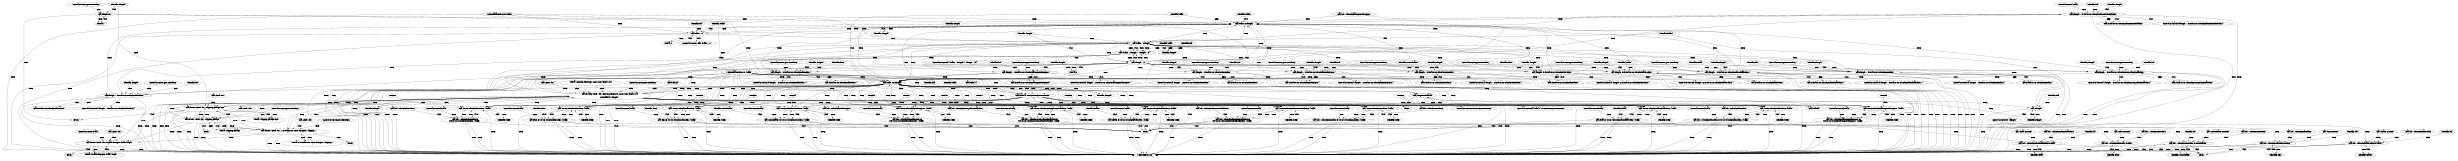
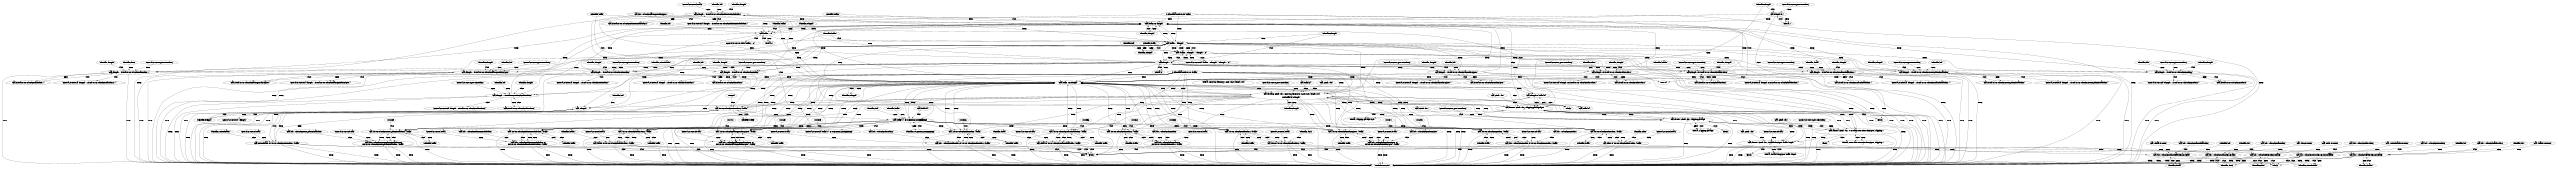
(1436, 83) -> none
none -> (1663, 83)
none -> (1351, 95)
(913, 101) -> (810, 117)
(1474, 109) -> (920, 132)
